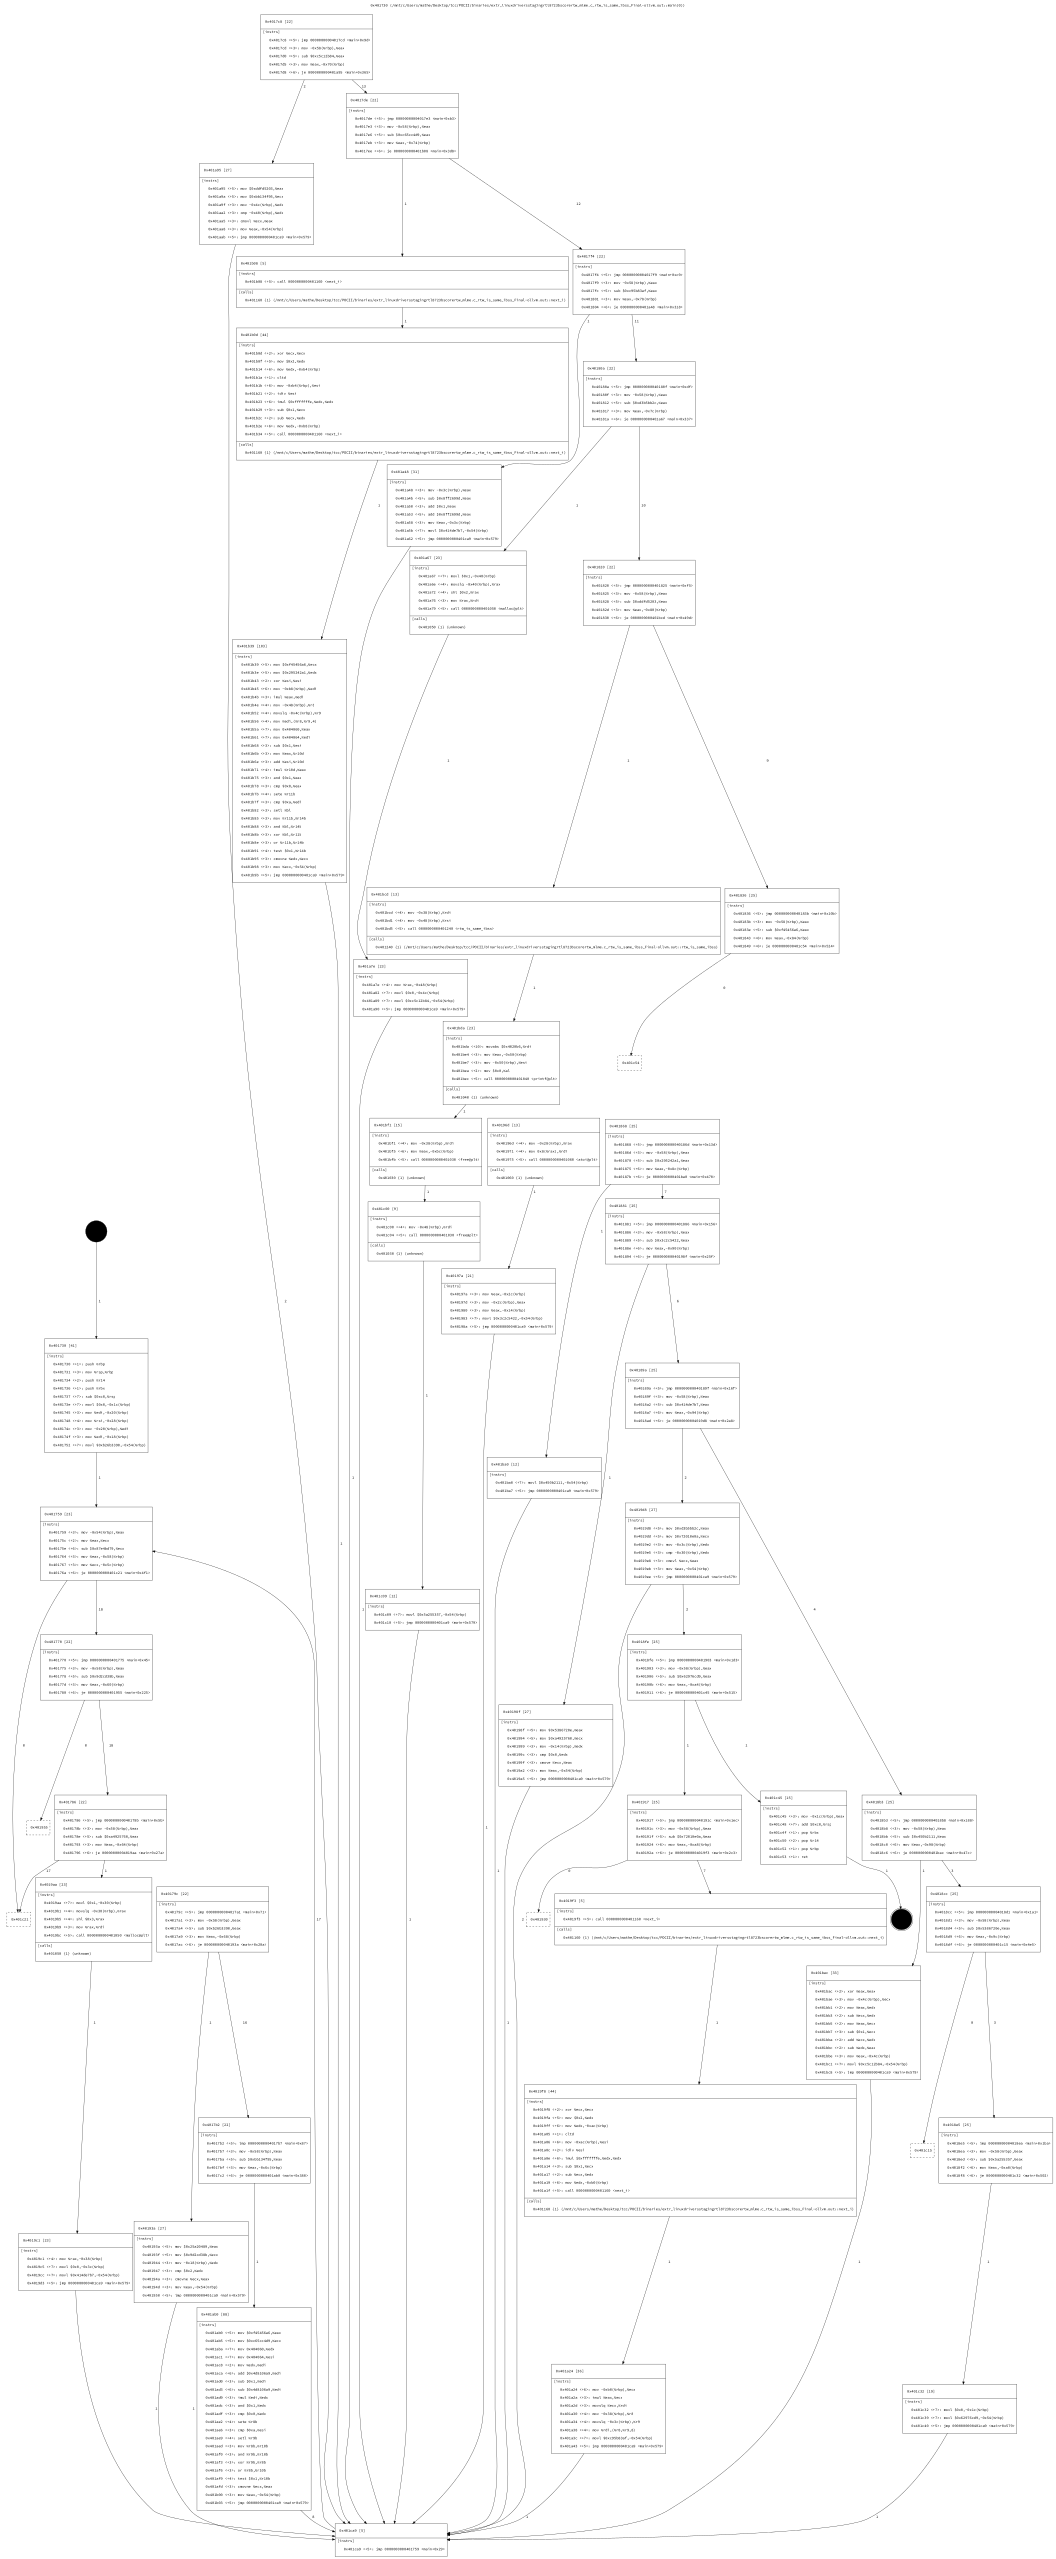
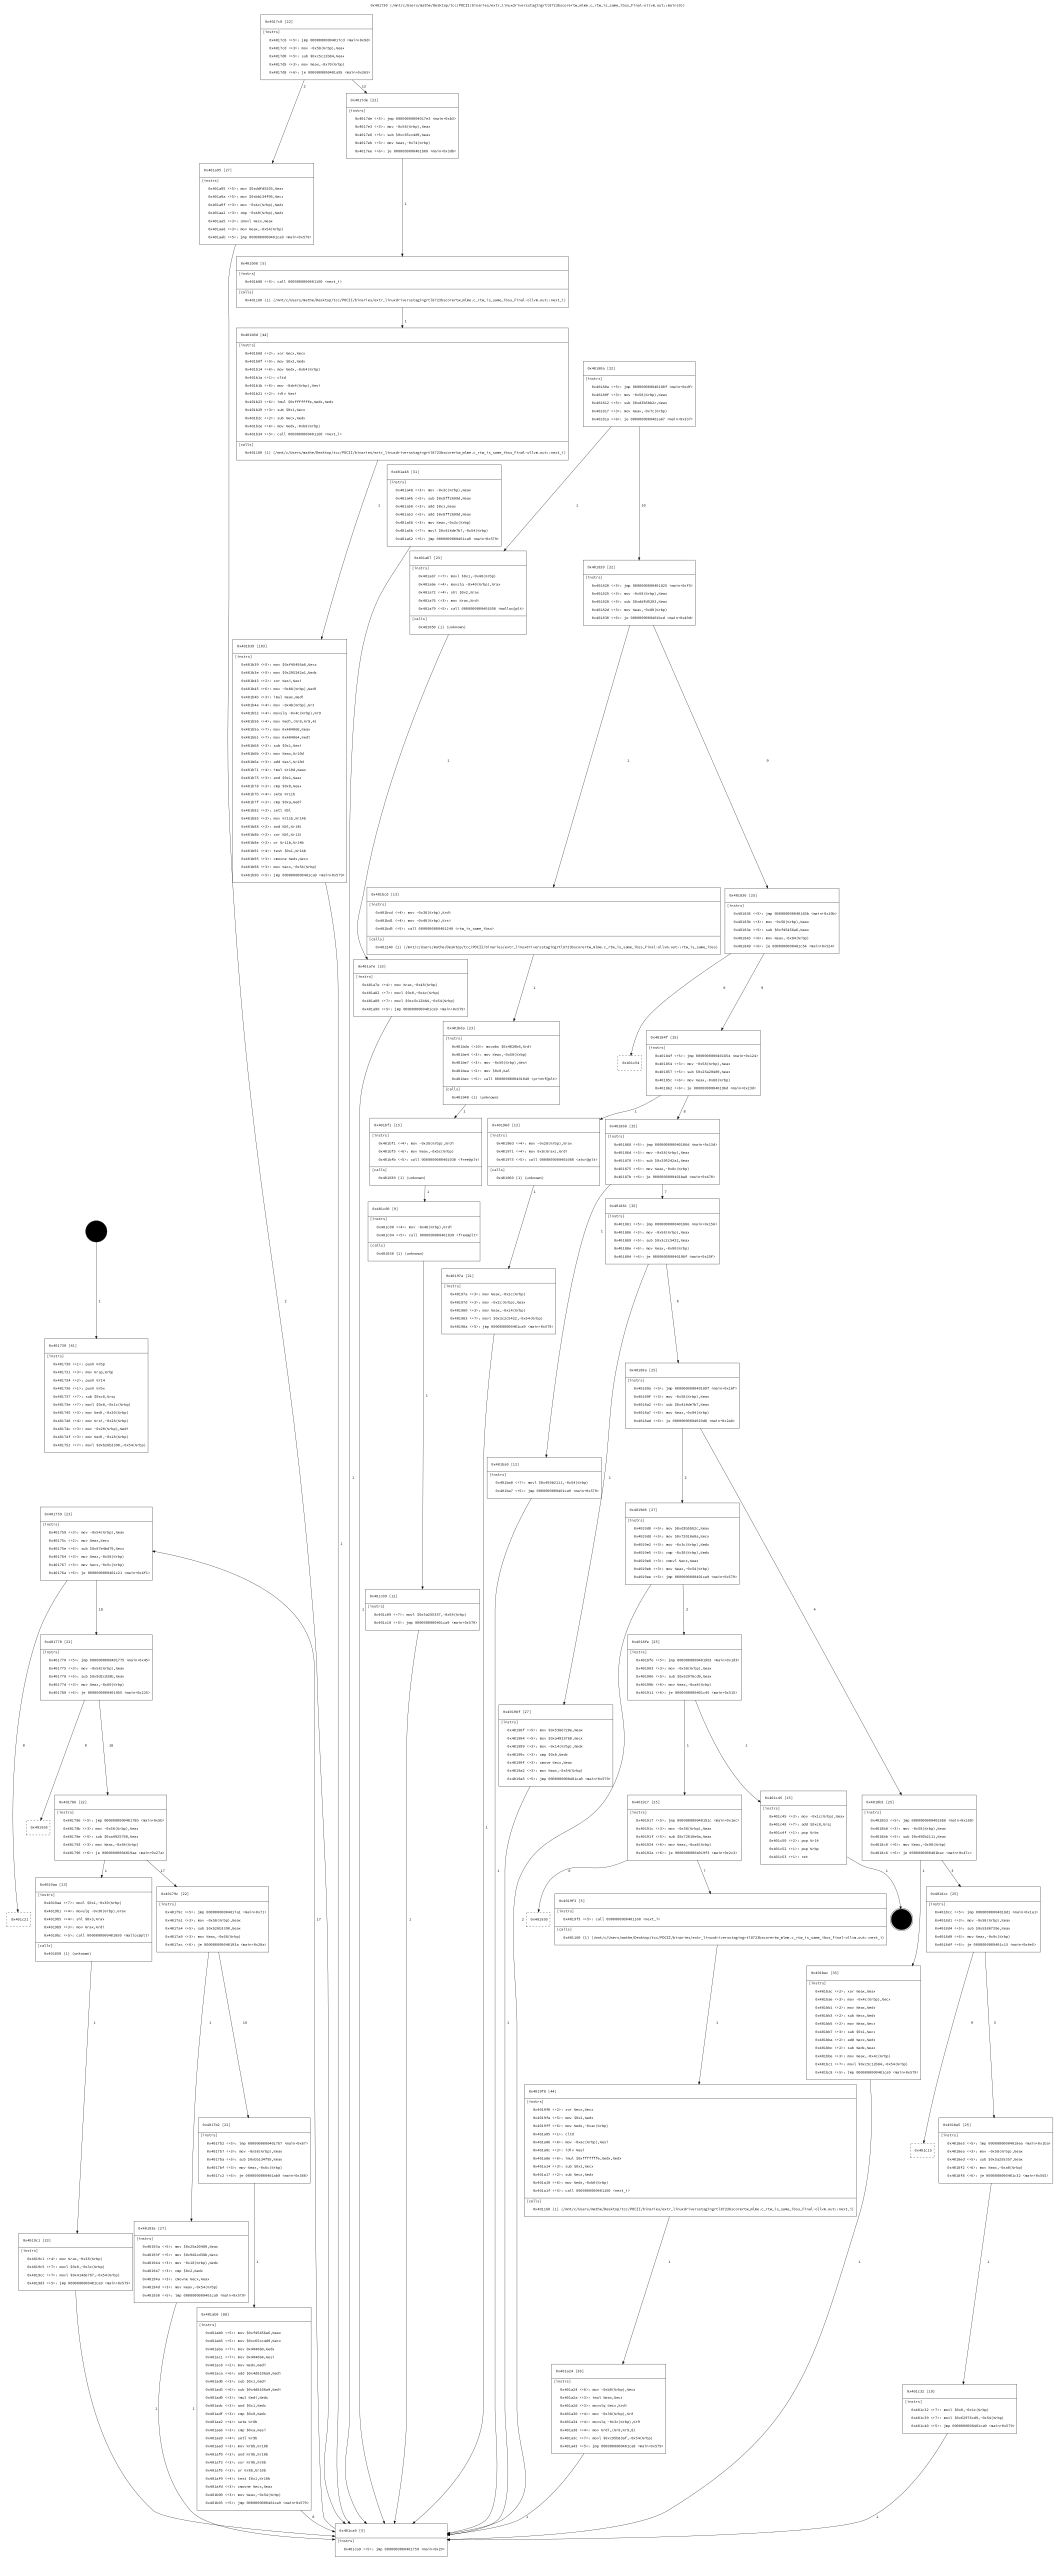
(629, 282) -> none
none -> (703, 1063)
(96, 1478) -> none
(32, 1879) -> (161, 1873)
